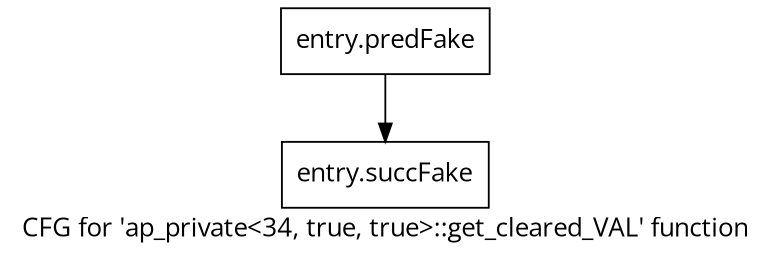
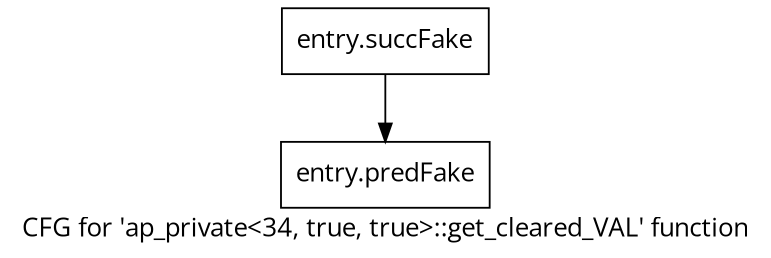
(385, 99) -> (385, 99)
